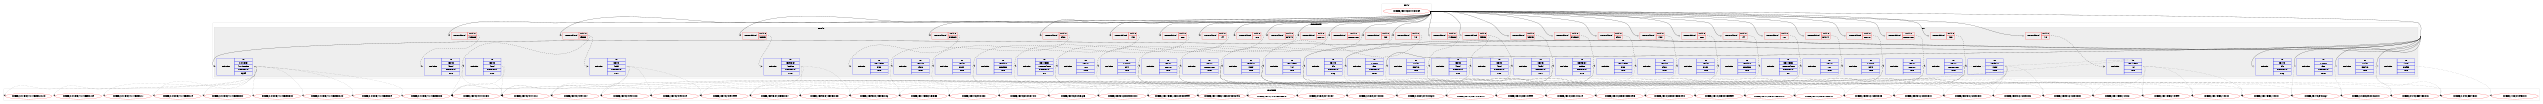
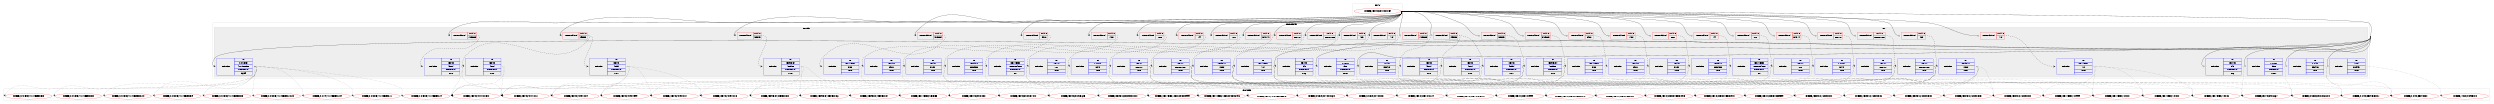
(78, 96) -> (327, 96)
(1321, 96) -> none
